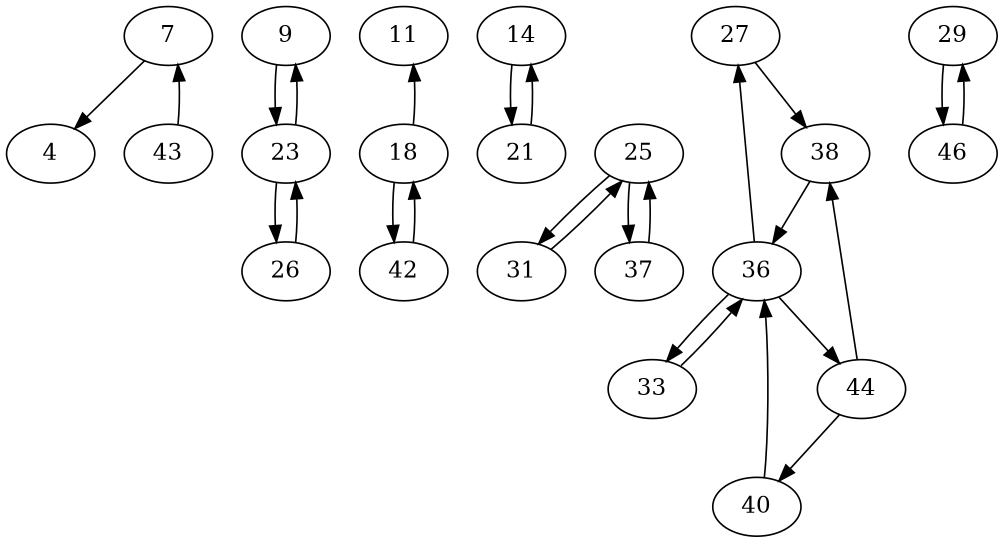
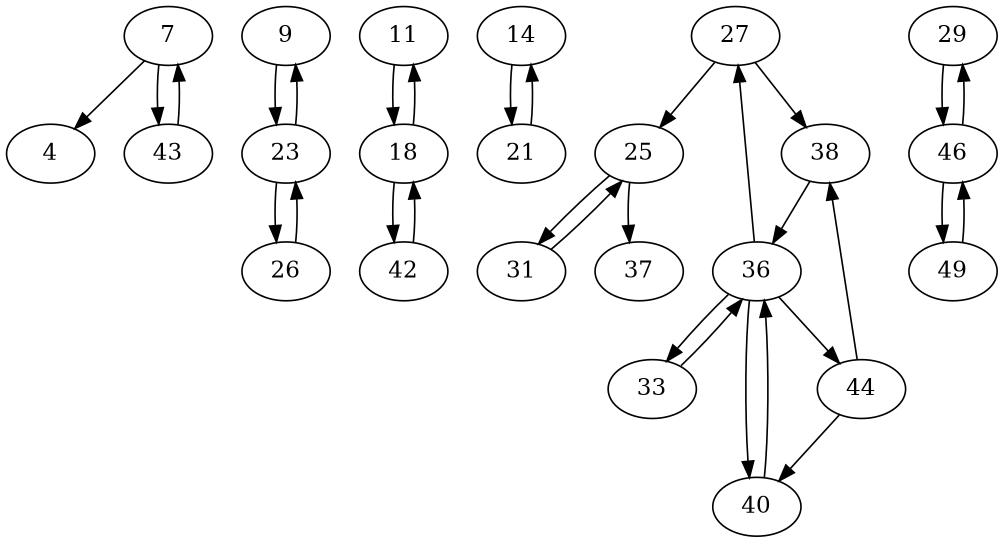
none -> (157, 86)
none -> (393, 86)
(650, 221) -> (693, 88)
none -> (953, 271)
none -> (746, 381)
